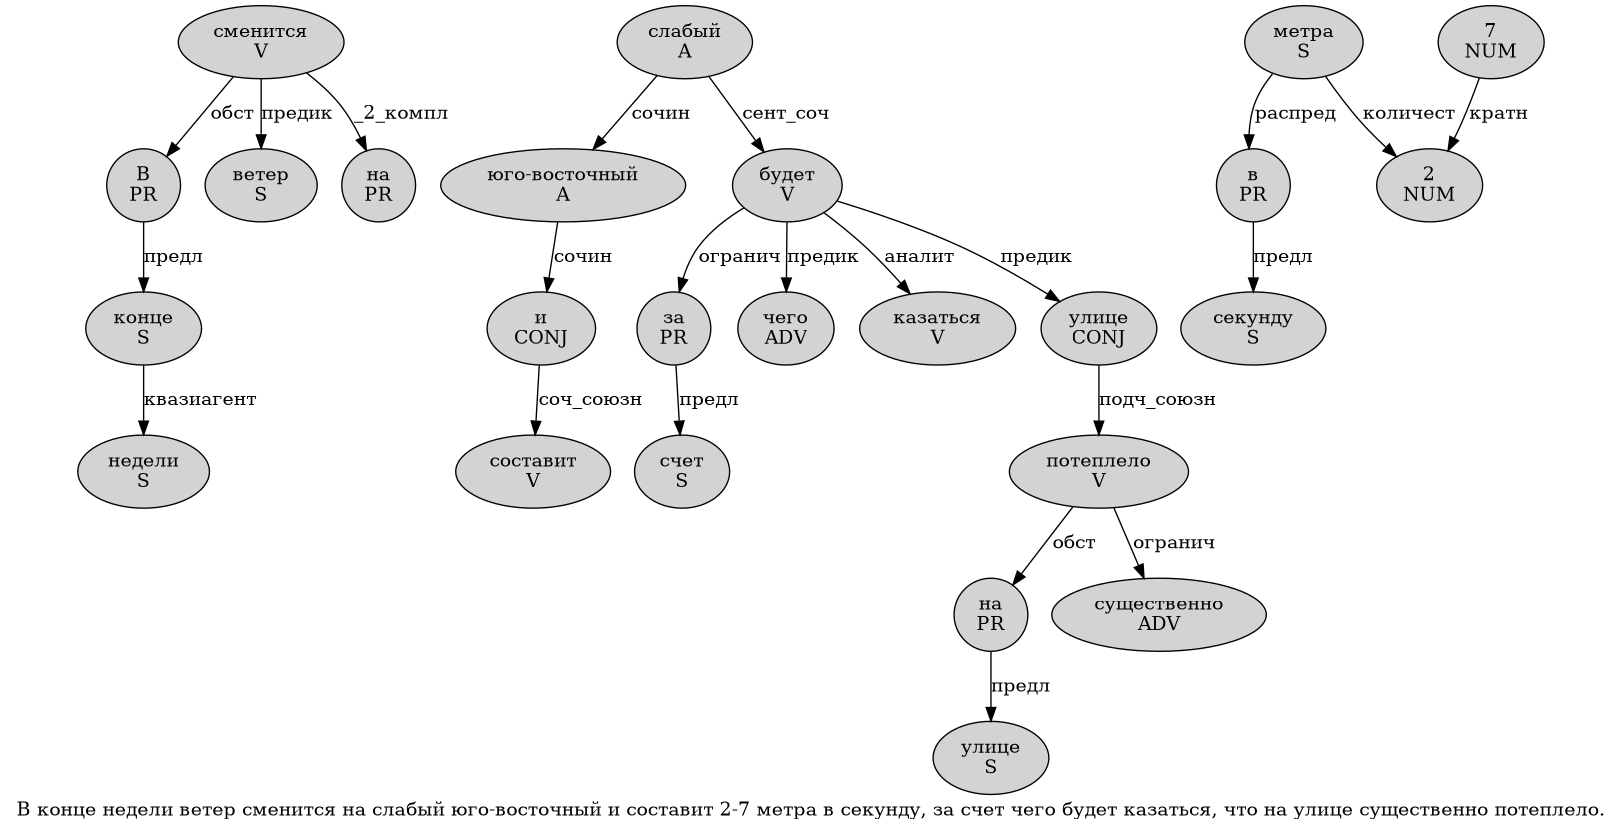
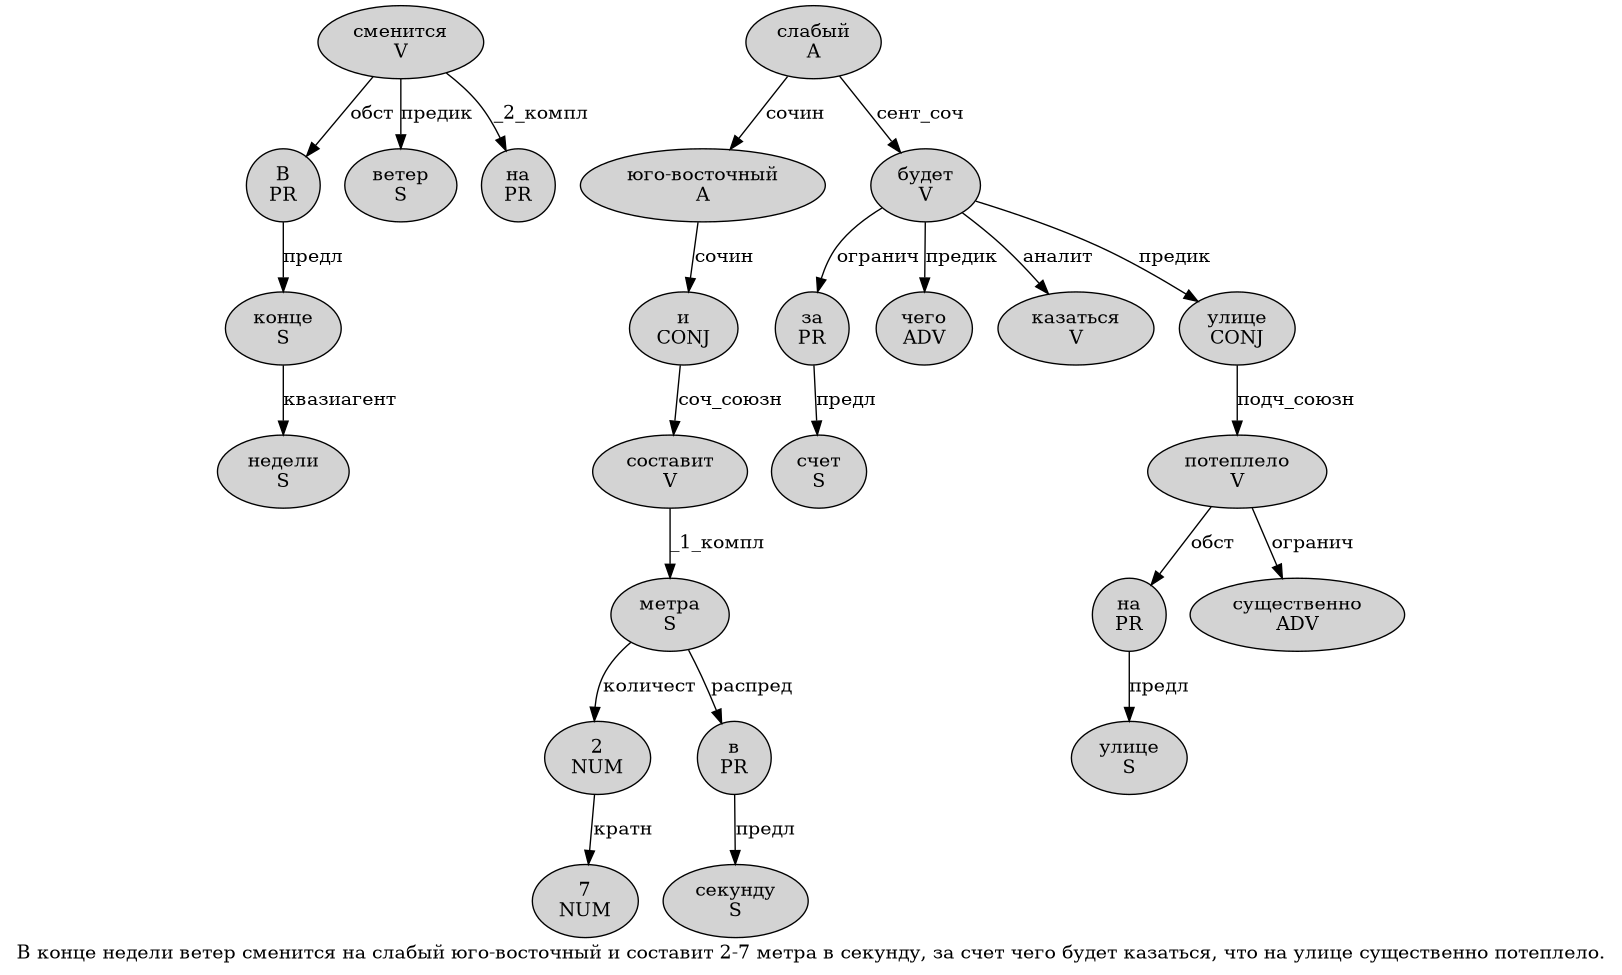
(1468, 108) -> (592, 822)
none -> (670, 536)
